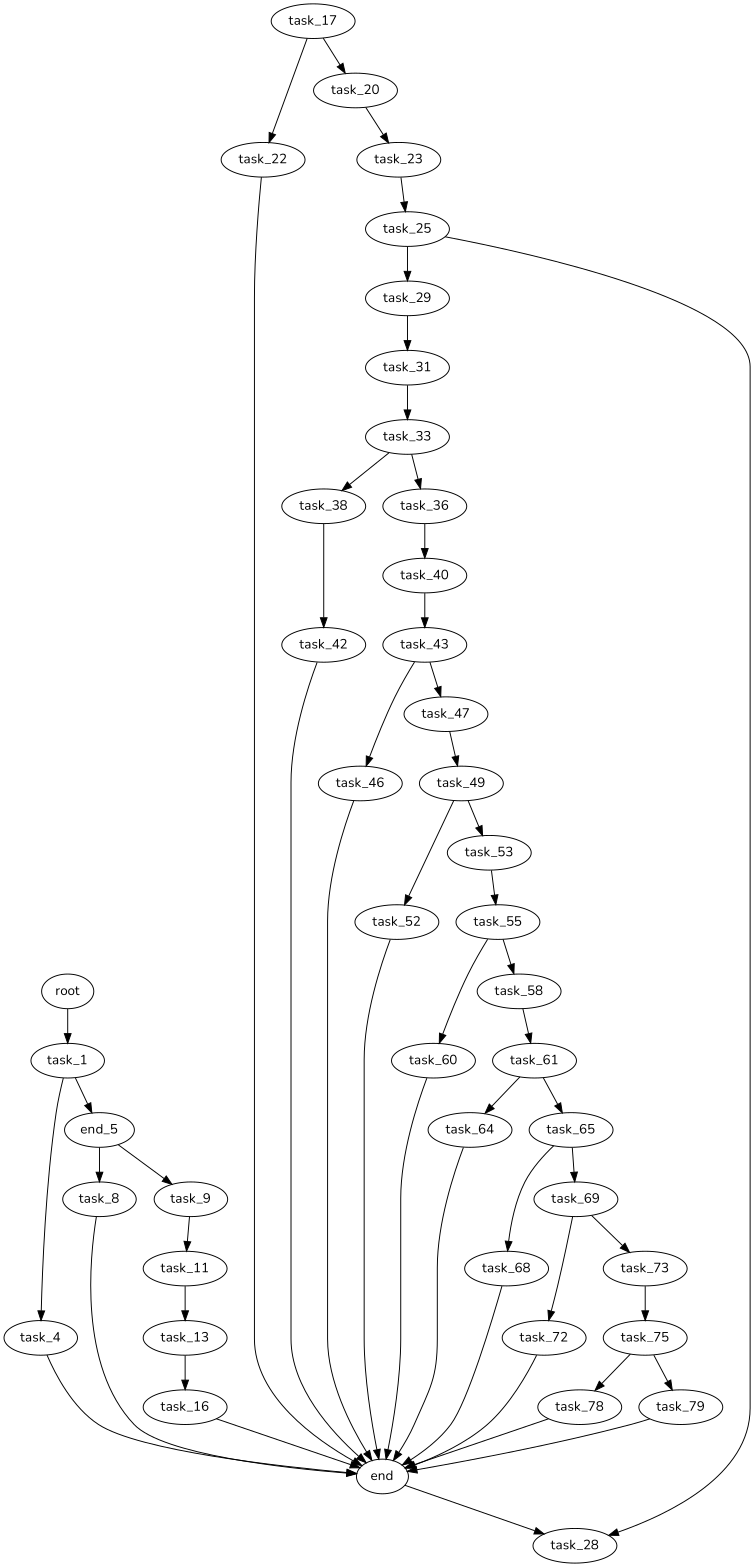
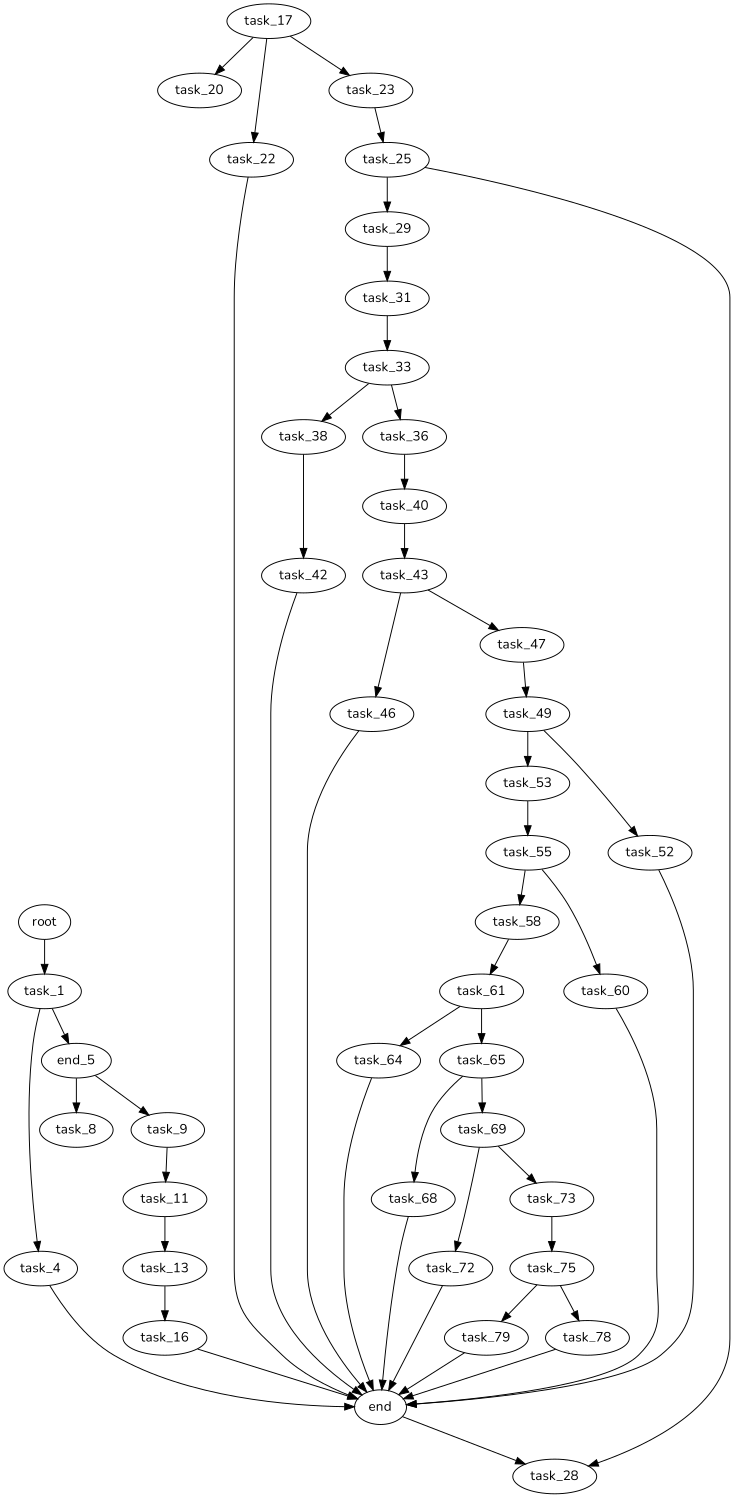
(375, 121) -> (316, 53)
(135, 1425) -> none
